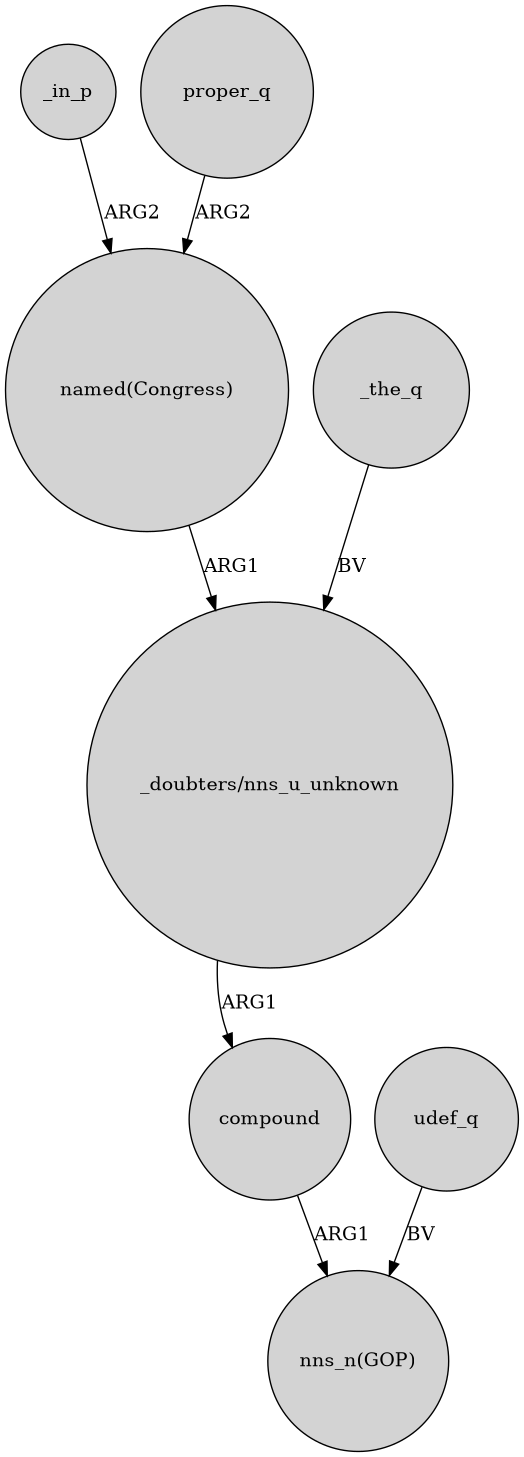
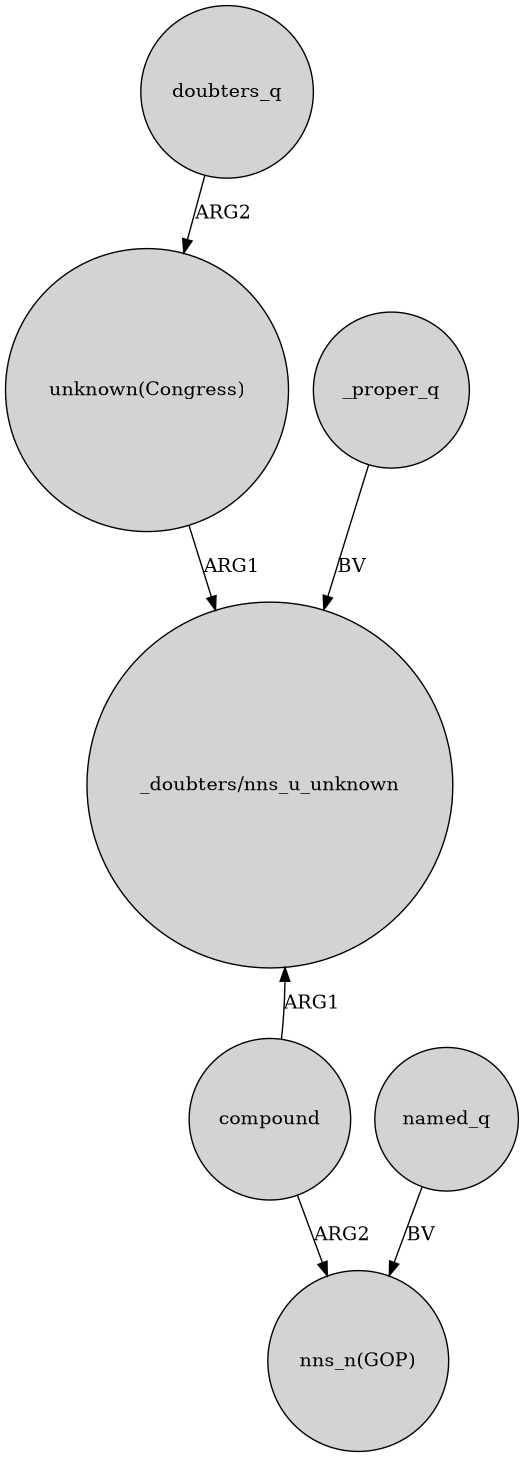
(68, 92) -> none
(227, 92) -> (227, 92)
(147, 390) -> (147, 390)
(391, 390) -> (391, 390)
(219, 998) -> (284, 1010)
(447, 1119) -> (447, 1119)
(342, 1235) -> (342, 1235)
